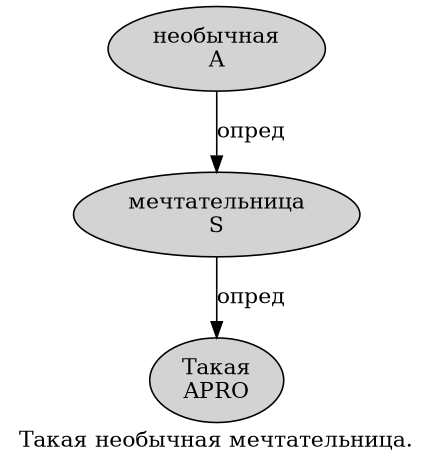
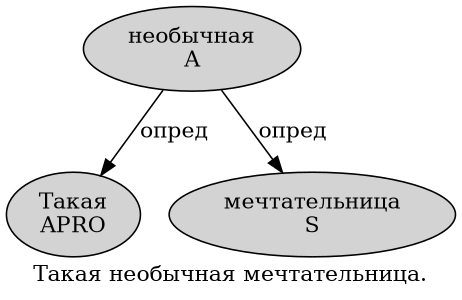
(217, 289) -> (137, 126)
